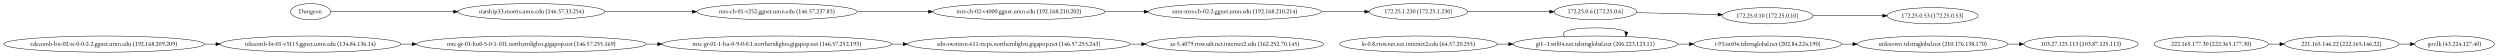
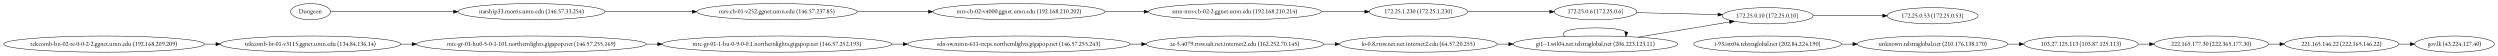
none -> (1329, 44)
(1684, 44) -> (1684, 30)
none -> (2144, 44)
